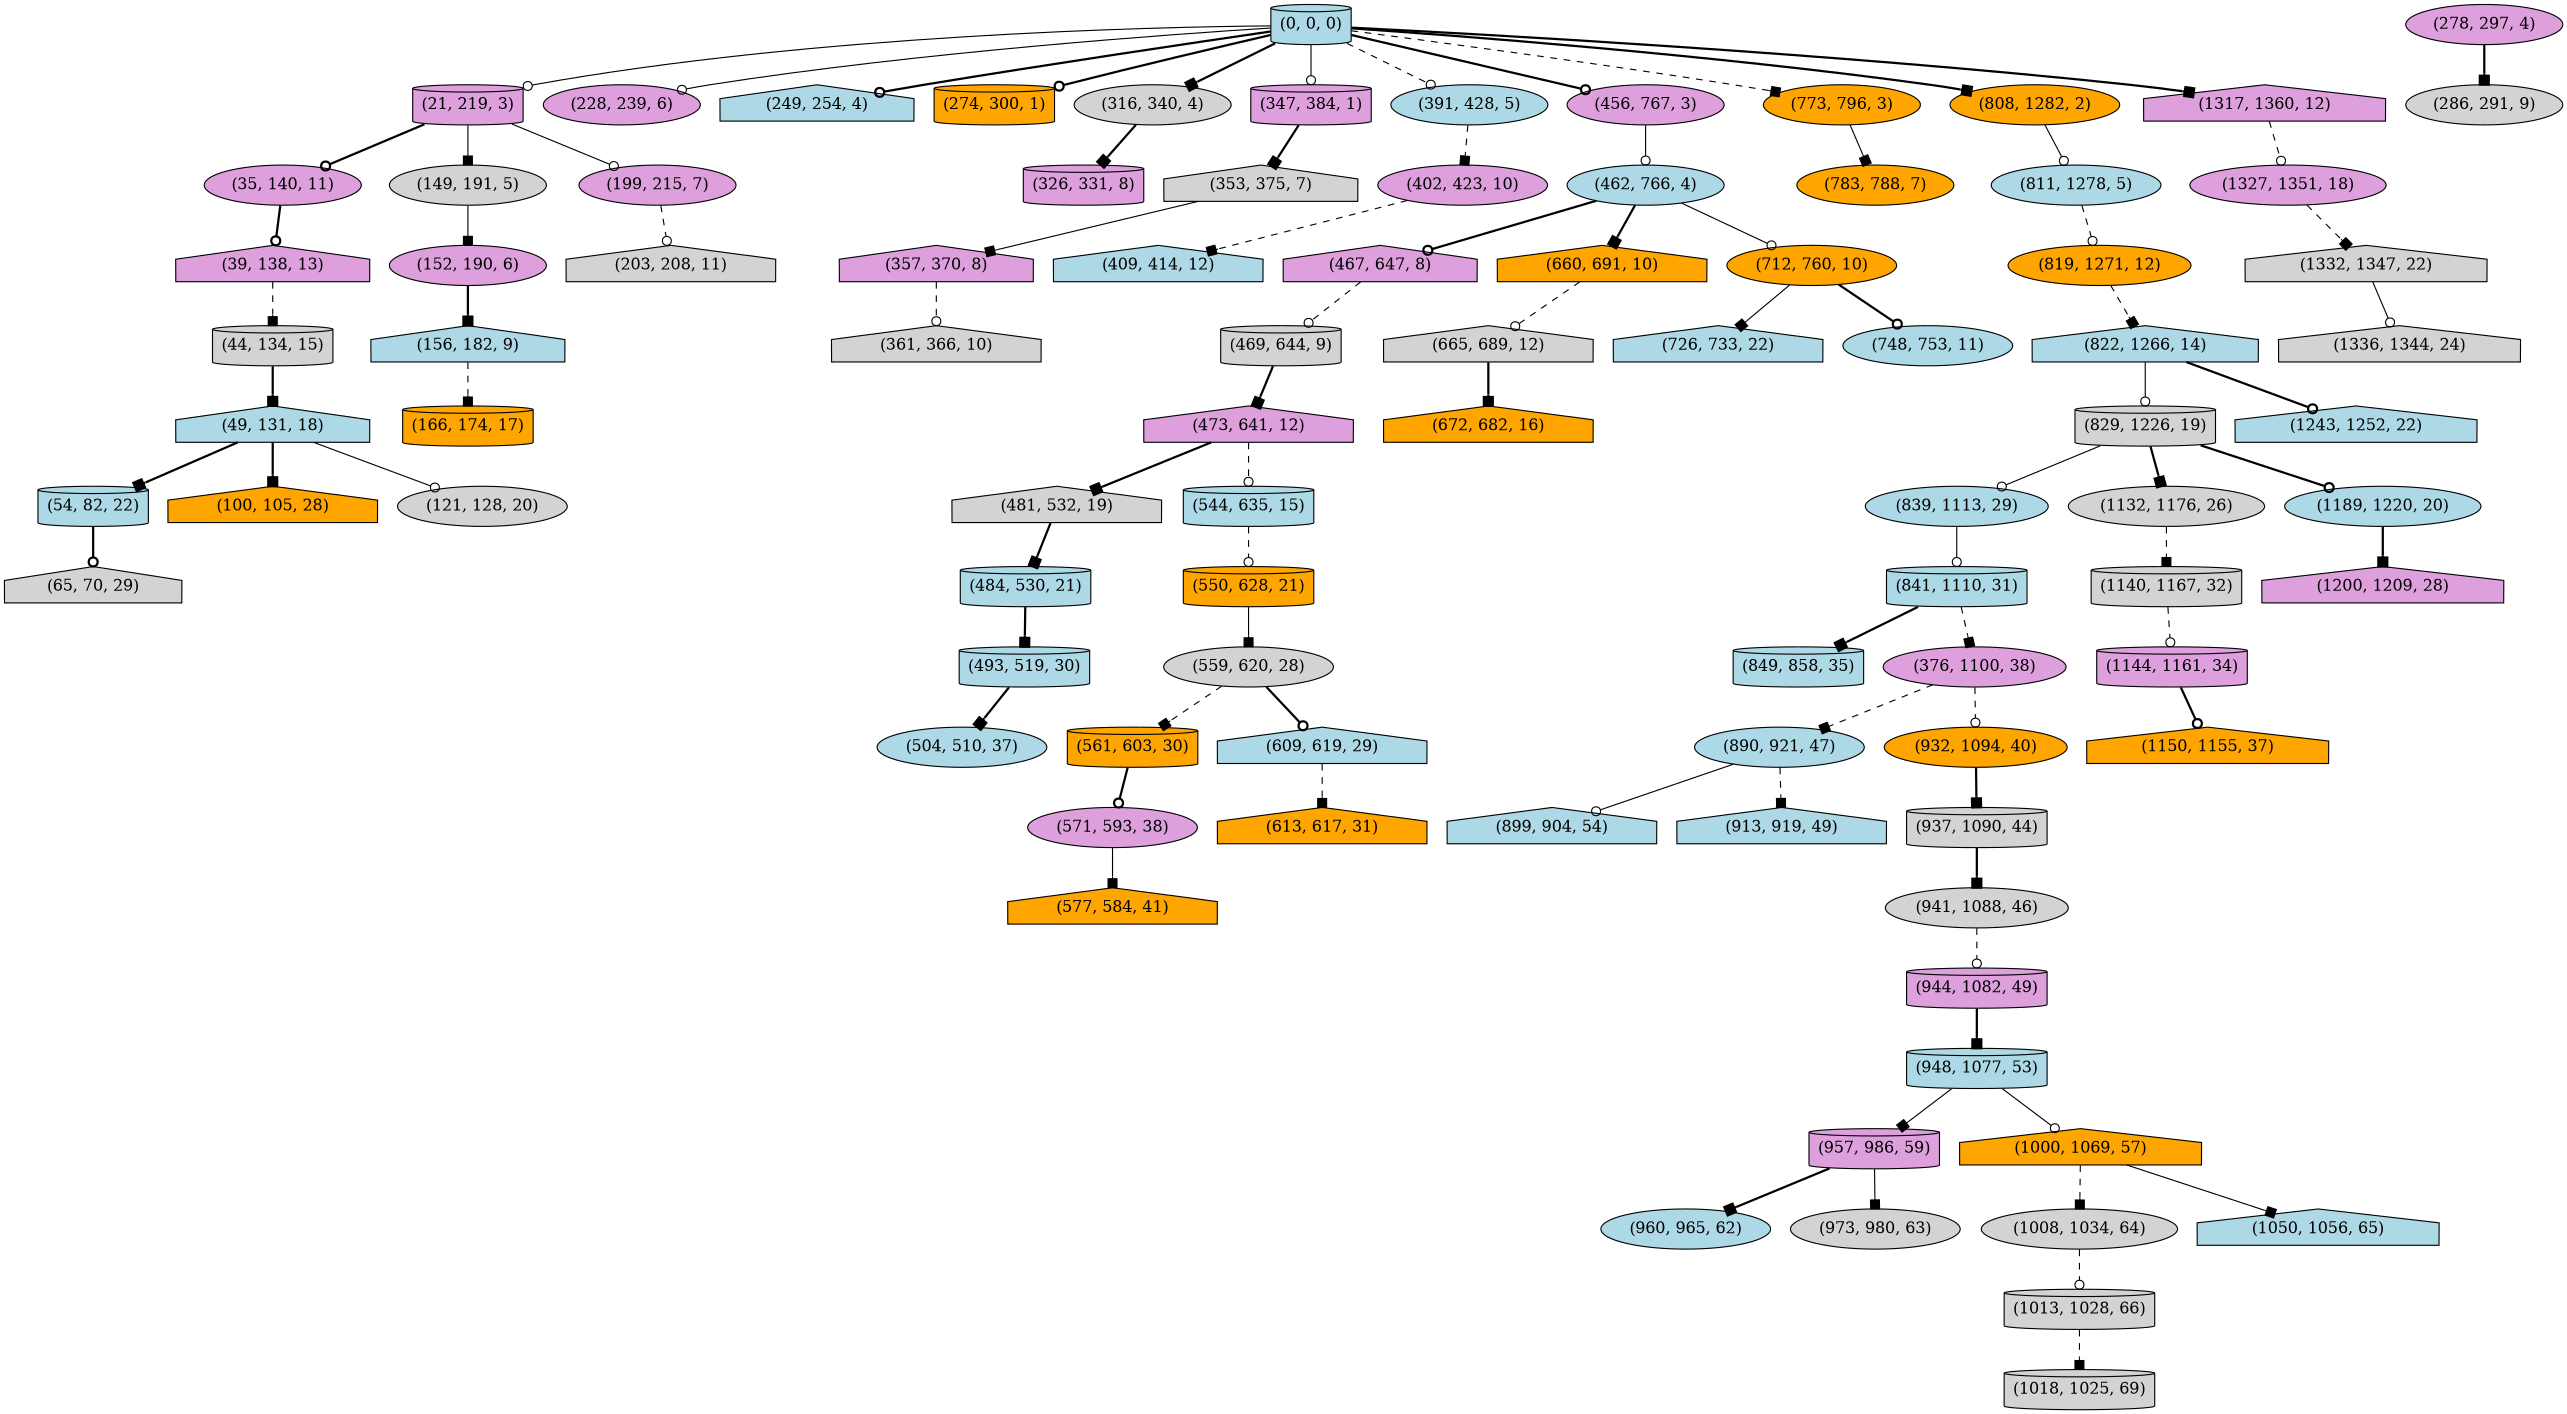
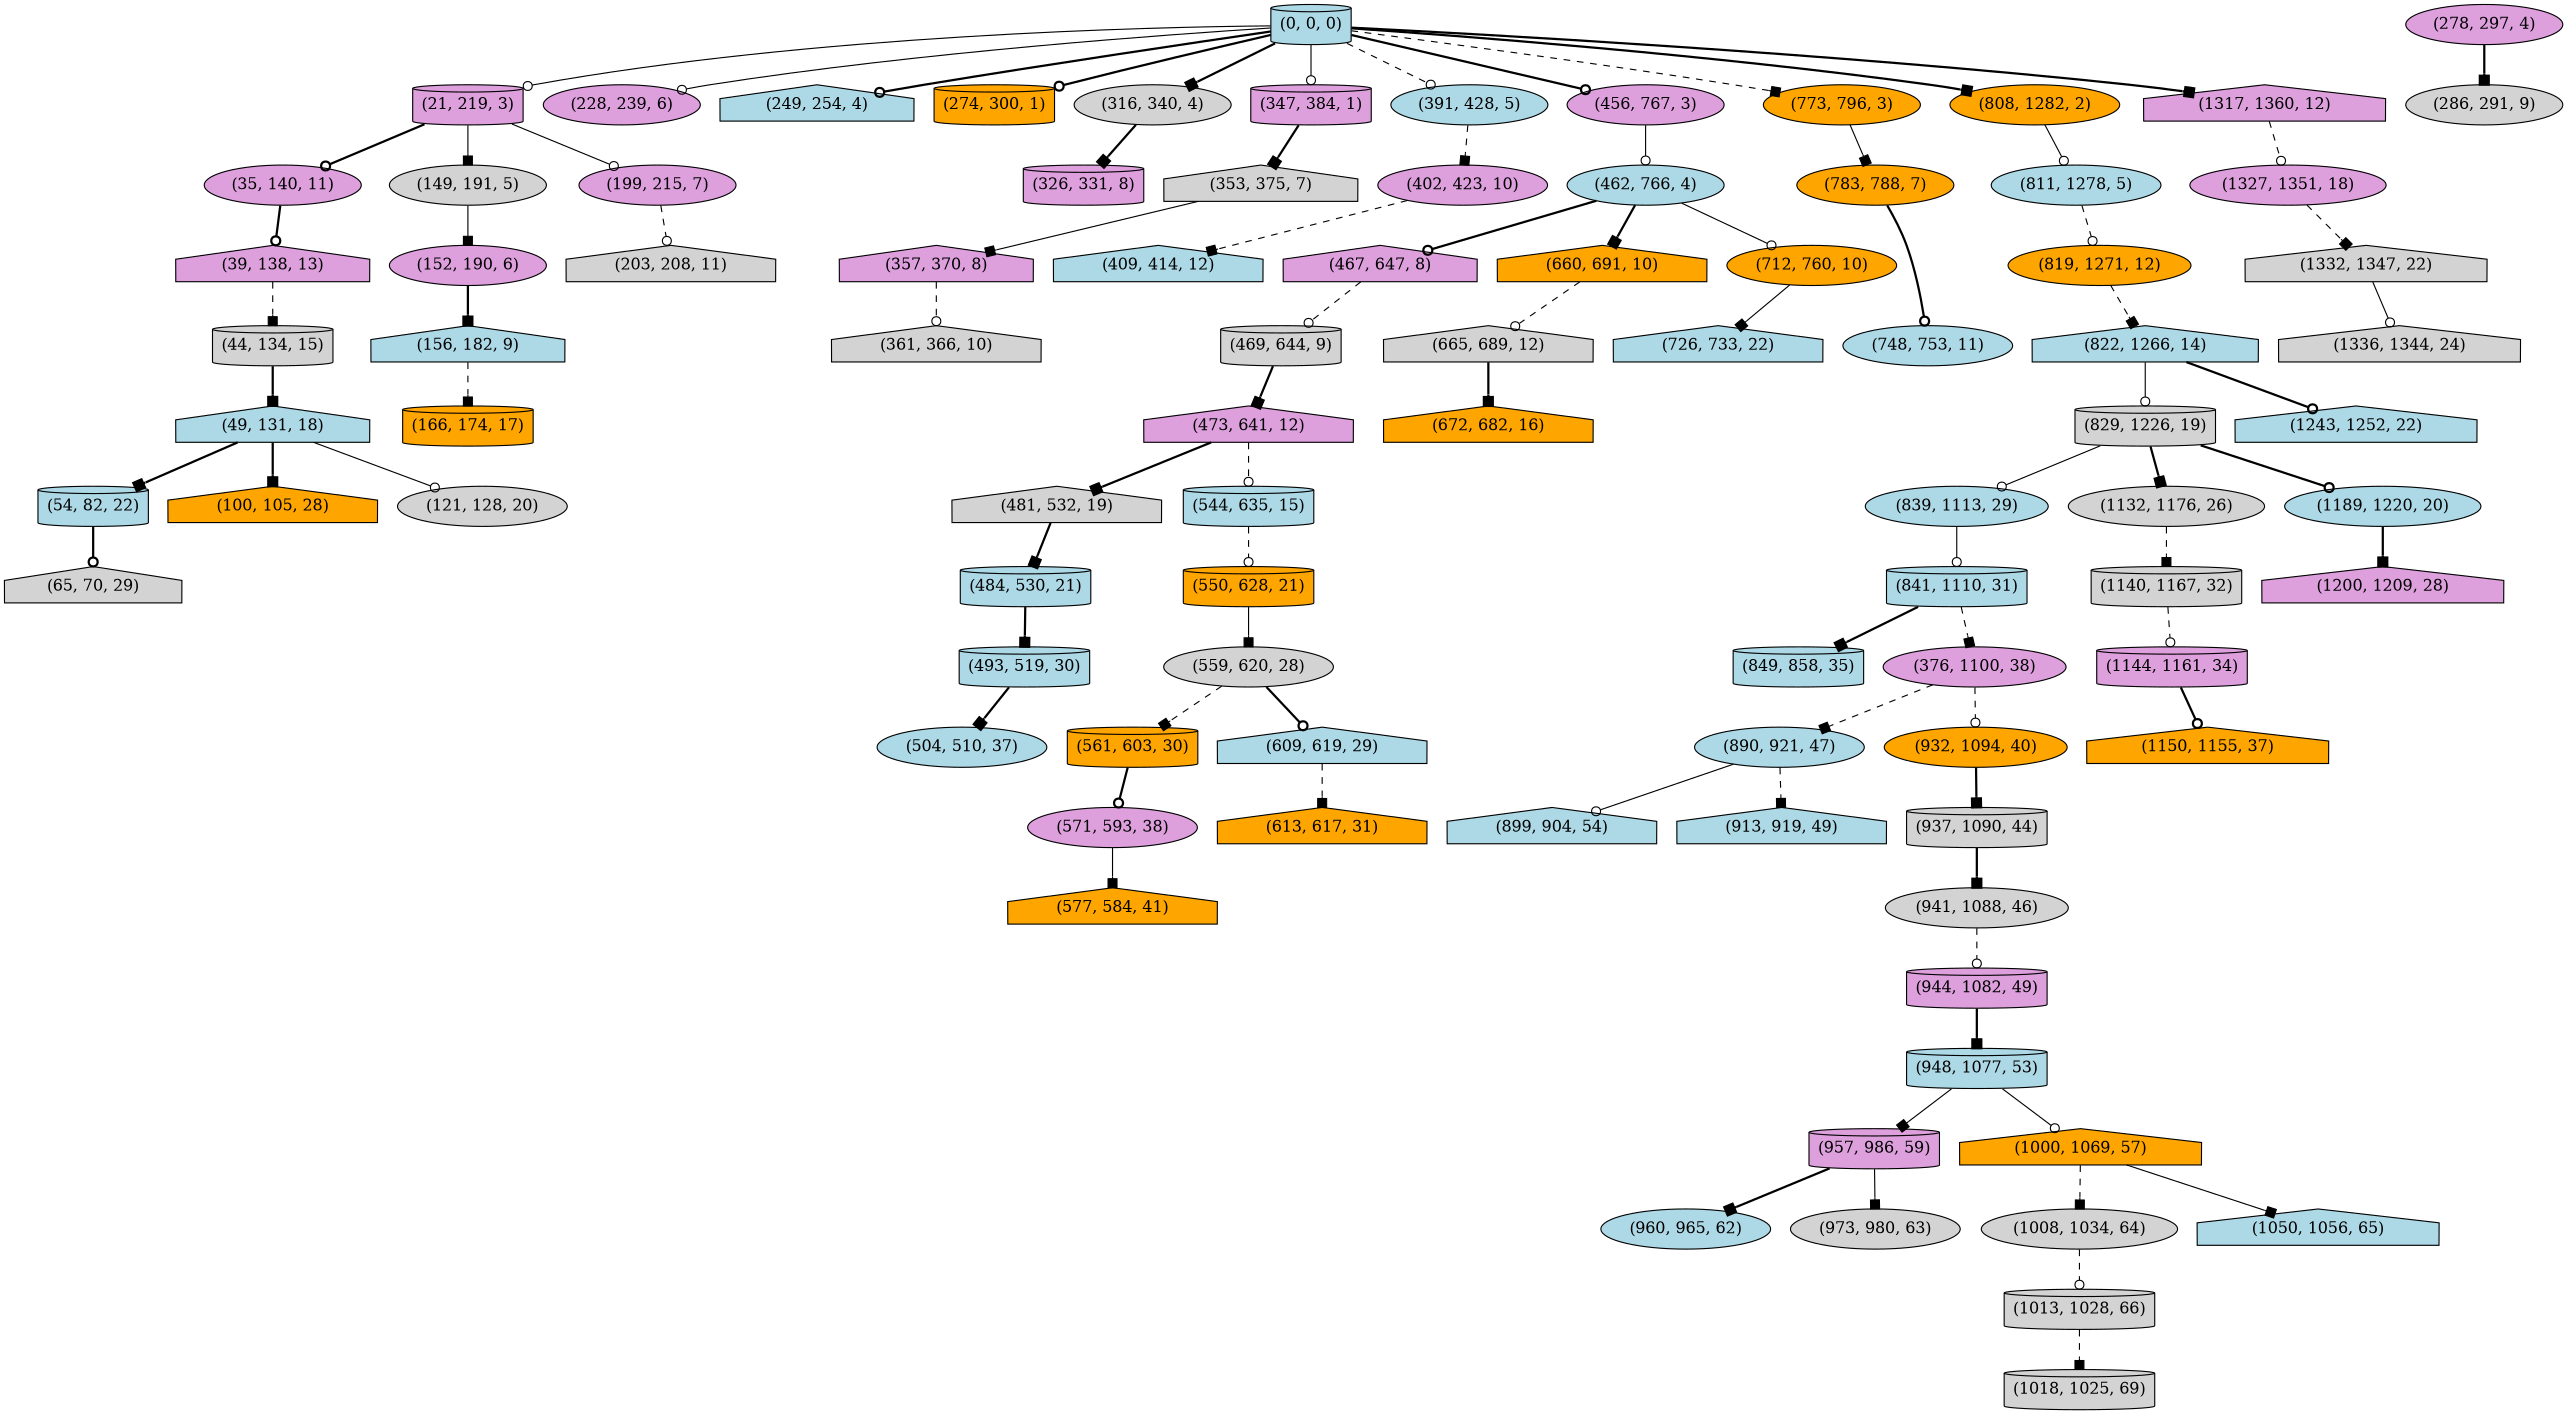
(1866, 303) -> (1911, 259)
